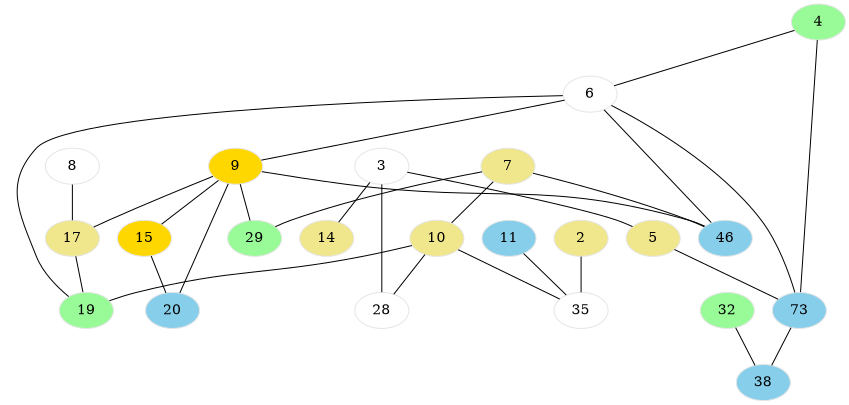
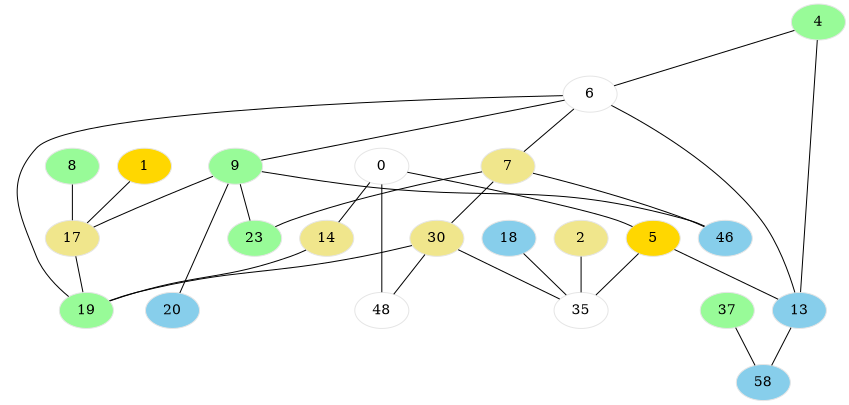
(72, 166) -> (72, 166)
none -> (144, 166)
(236, 166) -> (236, 166)
(382, 166) -> (382, 166)
(658, 166) -> (549, 130)
(144, 238) -> none
(255, 238) -> (255, 238)
(437, 238) -> (437, 238)
(509, 238) -> (509, 238)
(653, 238) -> (653, 238)
none -> (617, 274)
none -> (208, 277)
(382, 310) -> (382, 310)
(727, 310) -> (727, 310)
(799, 310) -> (799, 310)
(763, 383) -> (763, 383)
